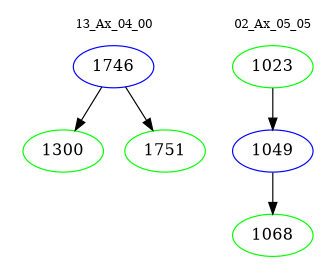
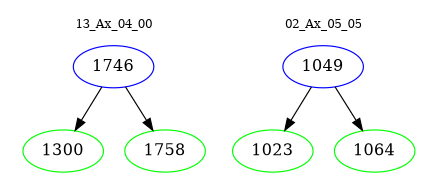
(273, 103) -> (301, 104)
(165, 151) -> (165, 151)
(273, 235) -> (375, 151)
